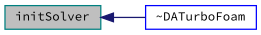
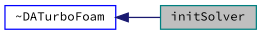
(129, 17) -> (144, 17)
